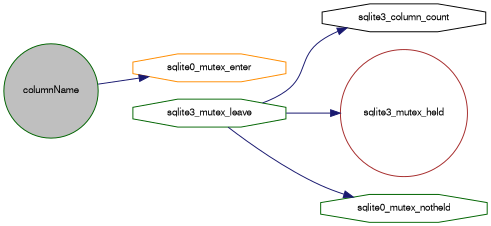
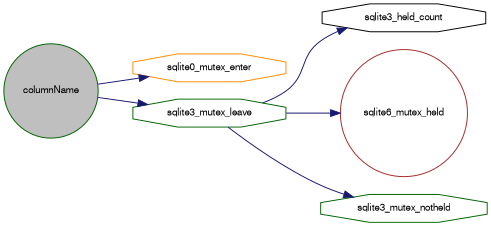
(404, 18) -> (404, 18)
none -> (118, 100)
(404, 113) -> (404, 113)
(404, 208) -> (404, 208)
